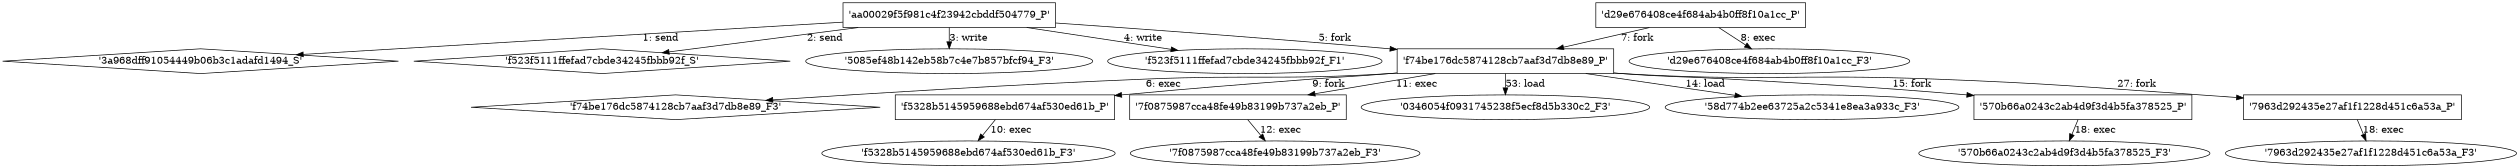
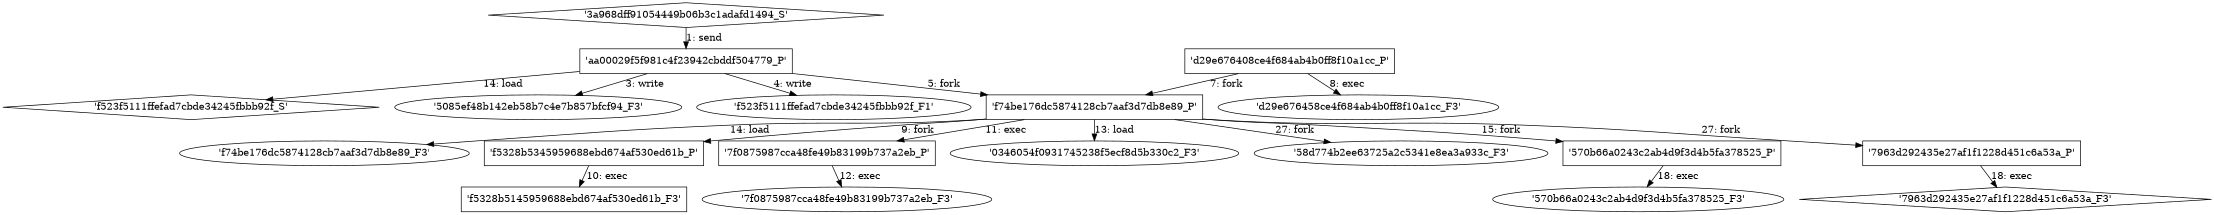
(573, 38) -> (686, 35)
(825, 38) -> (503, 84)
(1769, 61) -> (1358, 107)
(1163, 84) -> (750, 130)
(1525, 84) -> (1114, 130)
(1705, 84) -> (1294, 130)
(676, 107) -> (324, 153)
(1005, 107) -> (594, 153)
(968, 153) -> (574, 199)
(2371, 153) -> (2005, 199)
